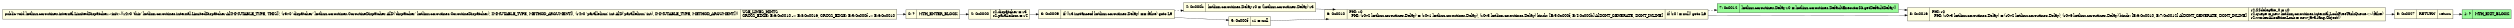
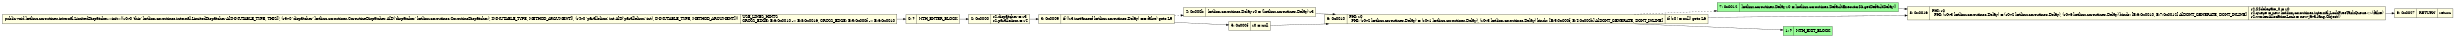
(2456, 14) -> (1707, 27)
(1260, 21) -> (1260, 26)
